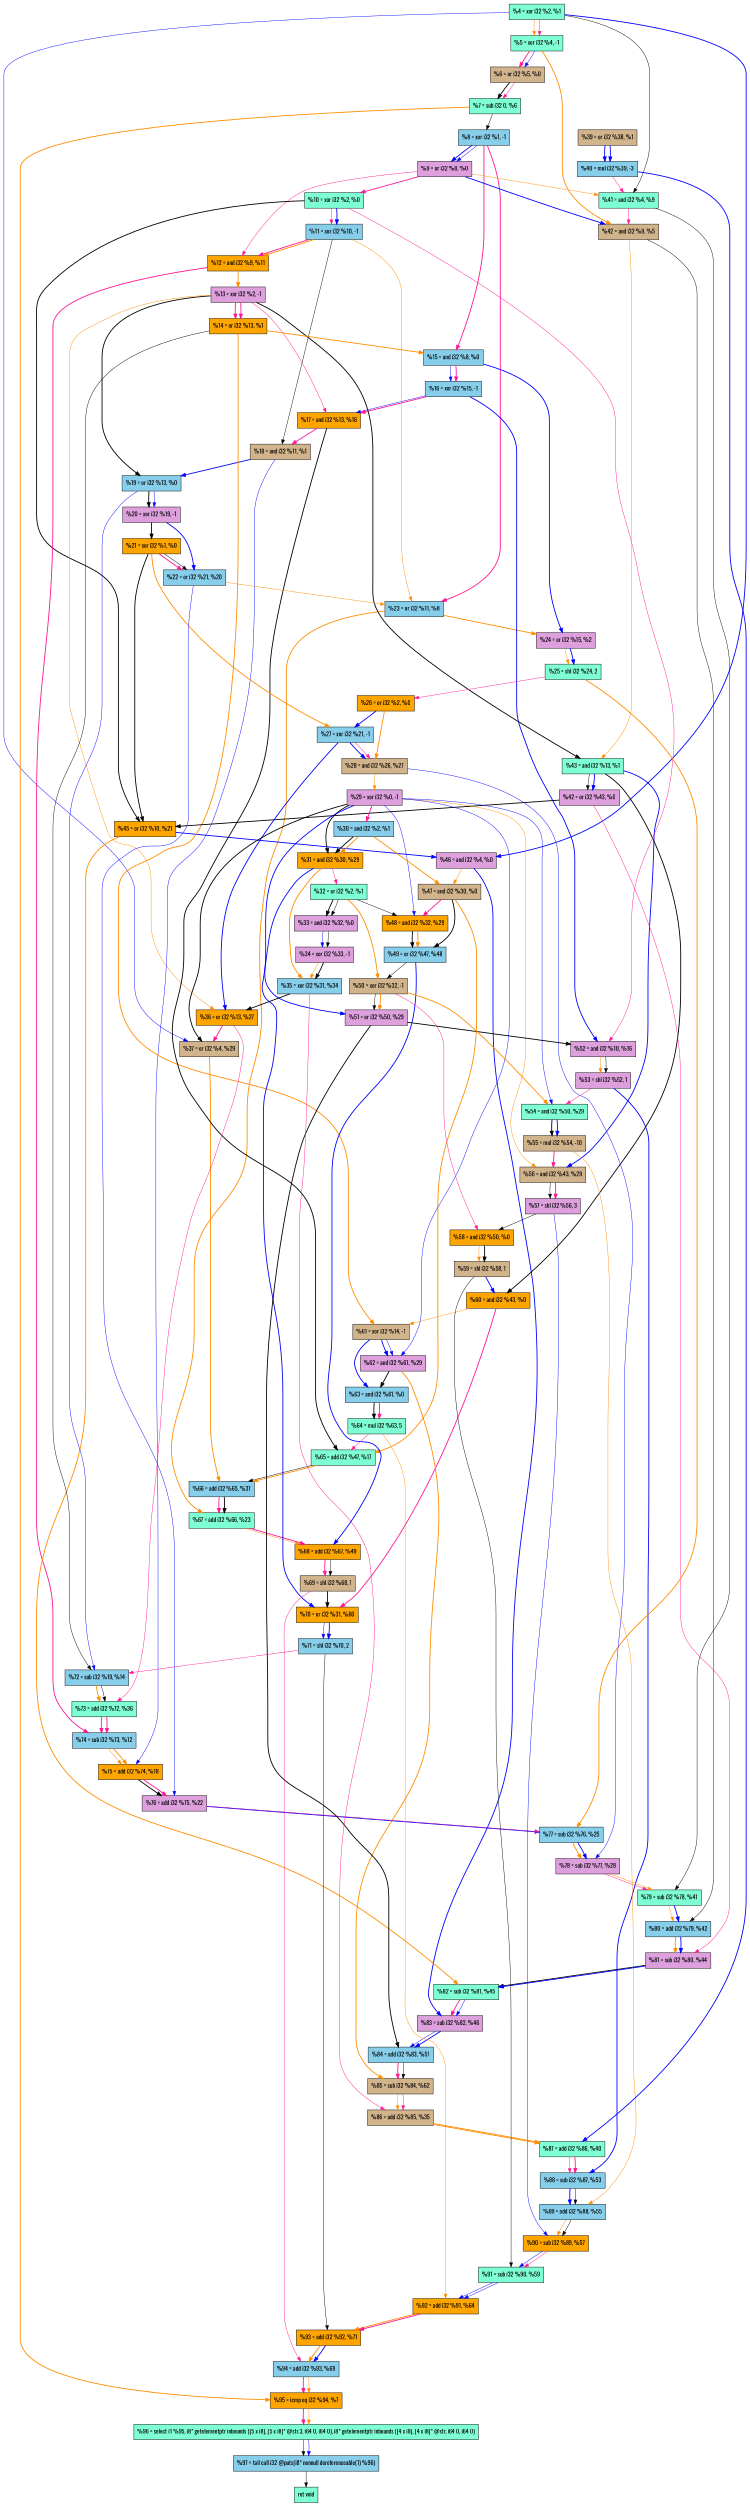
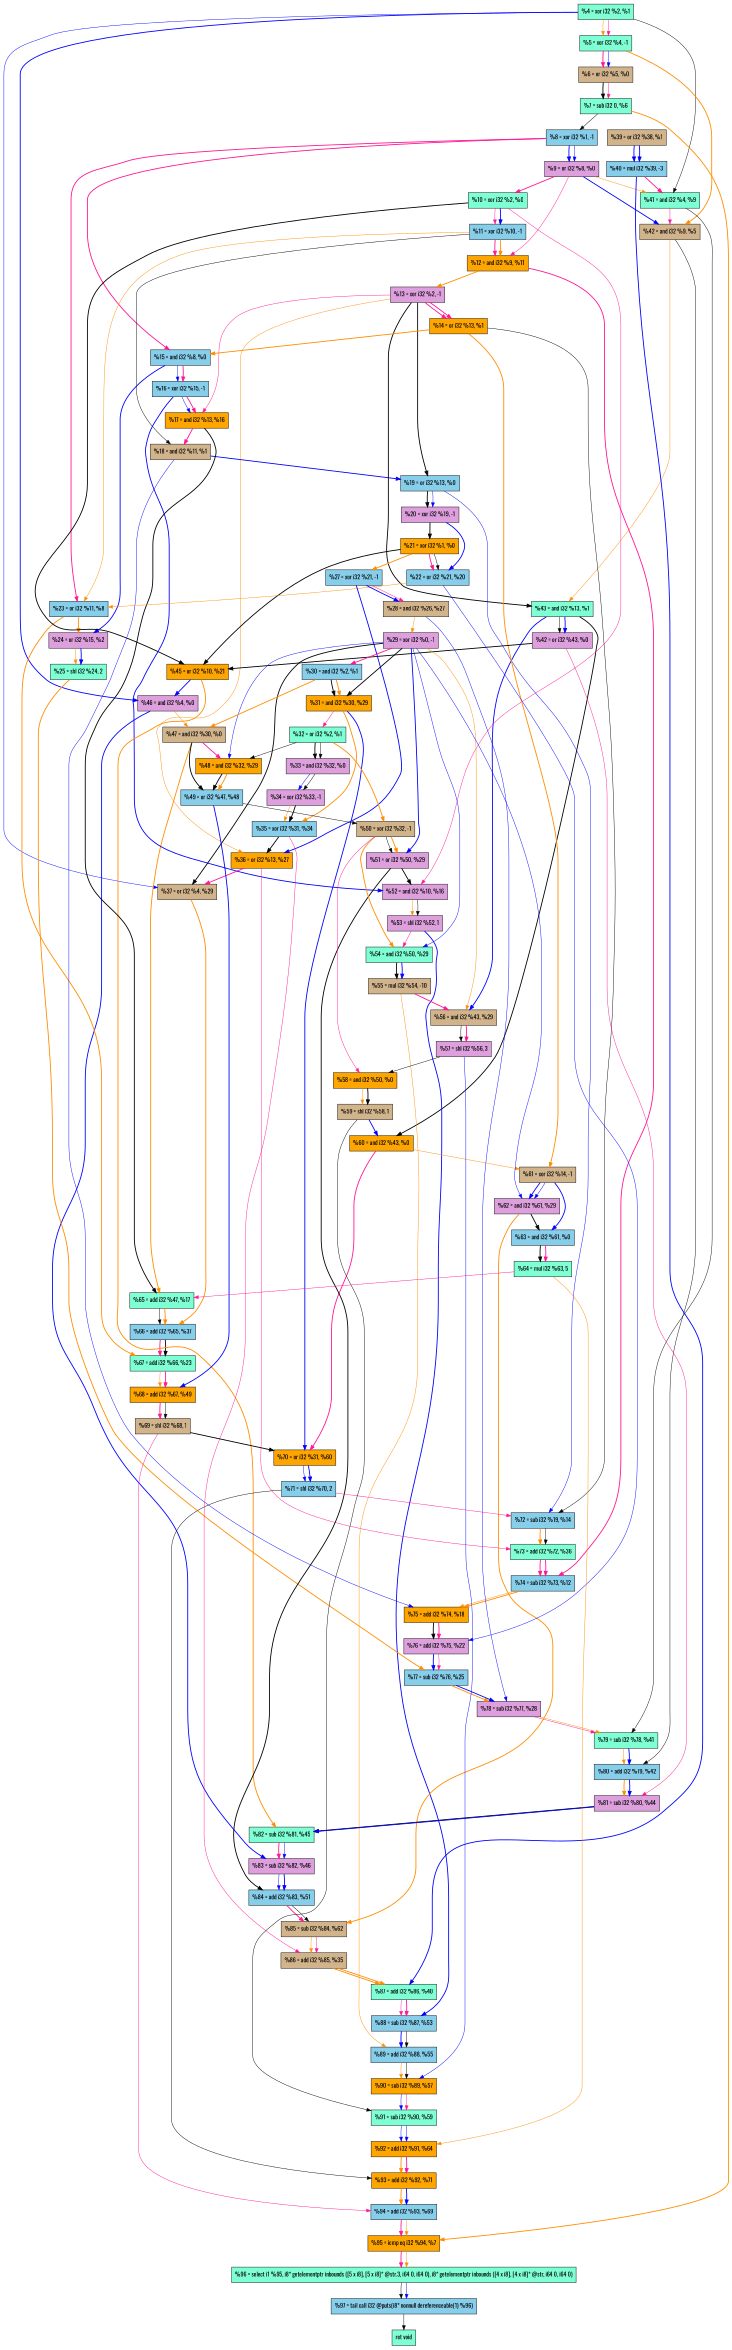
(617, 183) -> (652, 183)
(386, 703) -> none
